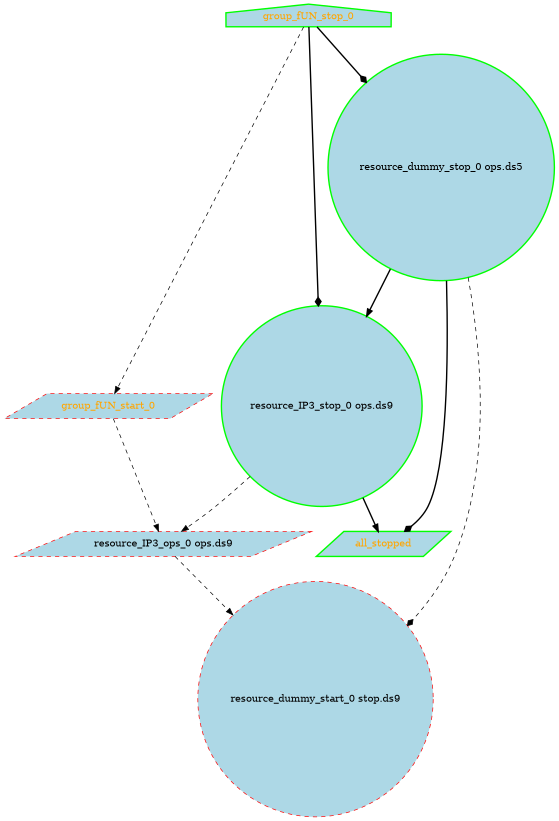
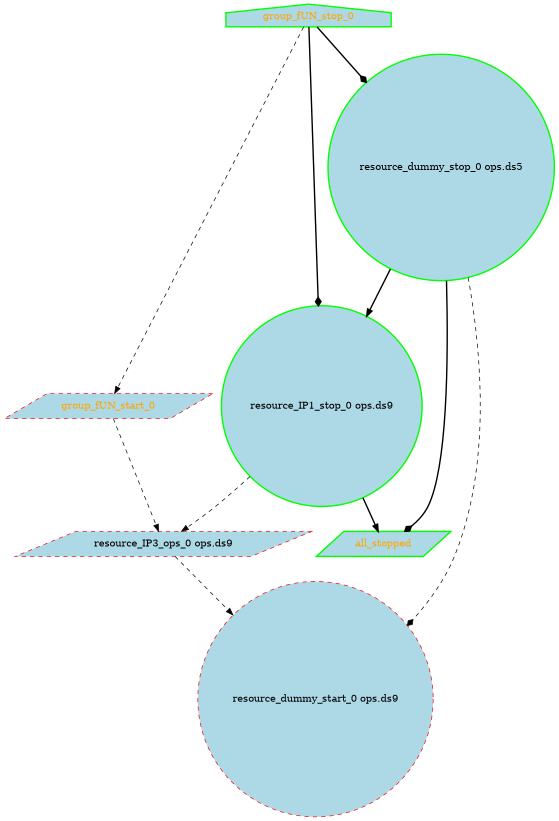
(322, 406) -> (322, 406)
(316, 699) -> (316, 699)
